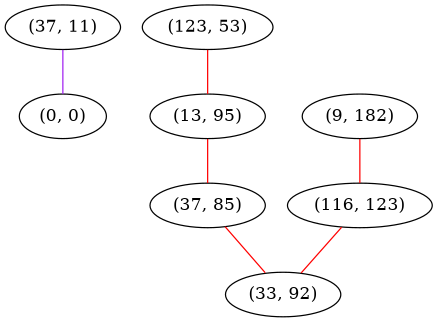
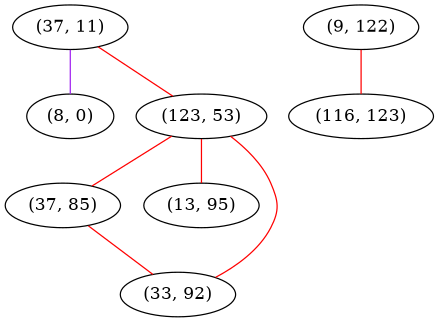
none -> (135, 71)
(63, 116) -> (70, 116)
(360, 116) -> (361, 27)
(208, 161) -> (132, 161)
(321, 250) -> (277, 212)
